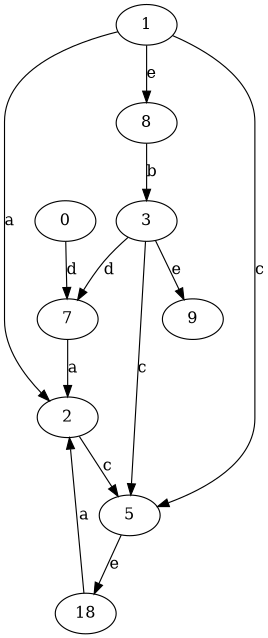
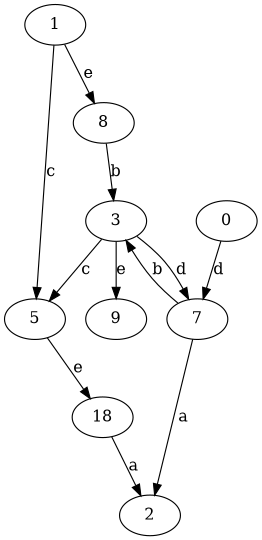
(5, 185) -> none
none -> (152, 279)
(96, 462) -> none
